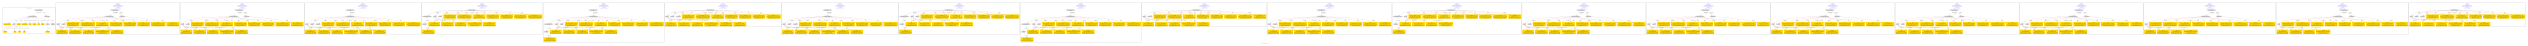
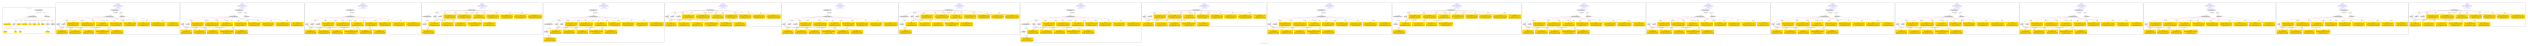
(15, 32) -> none
